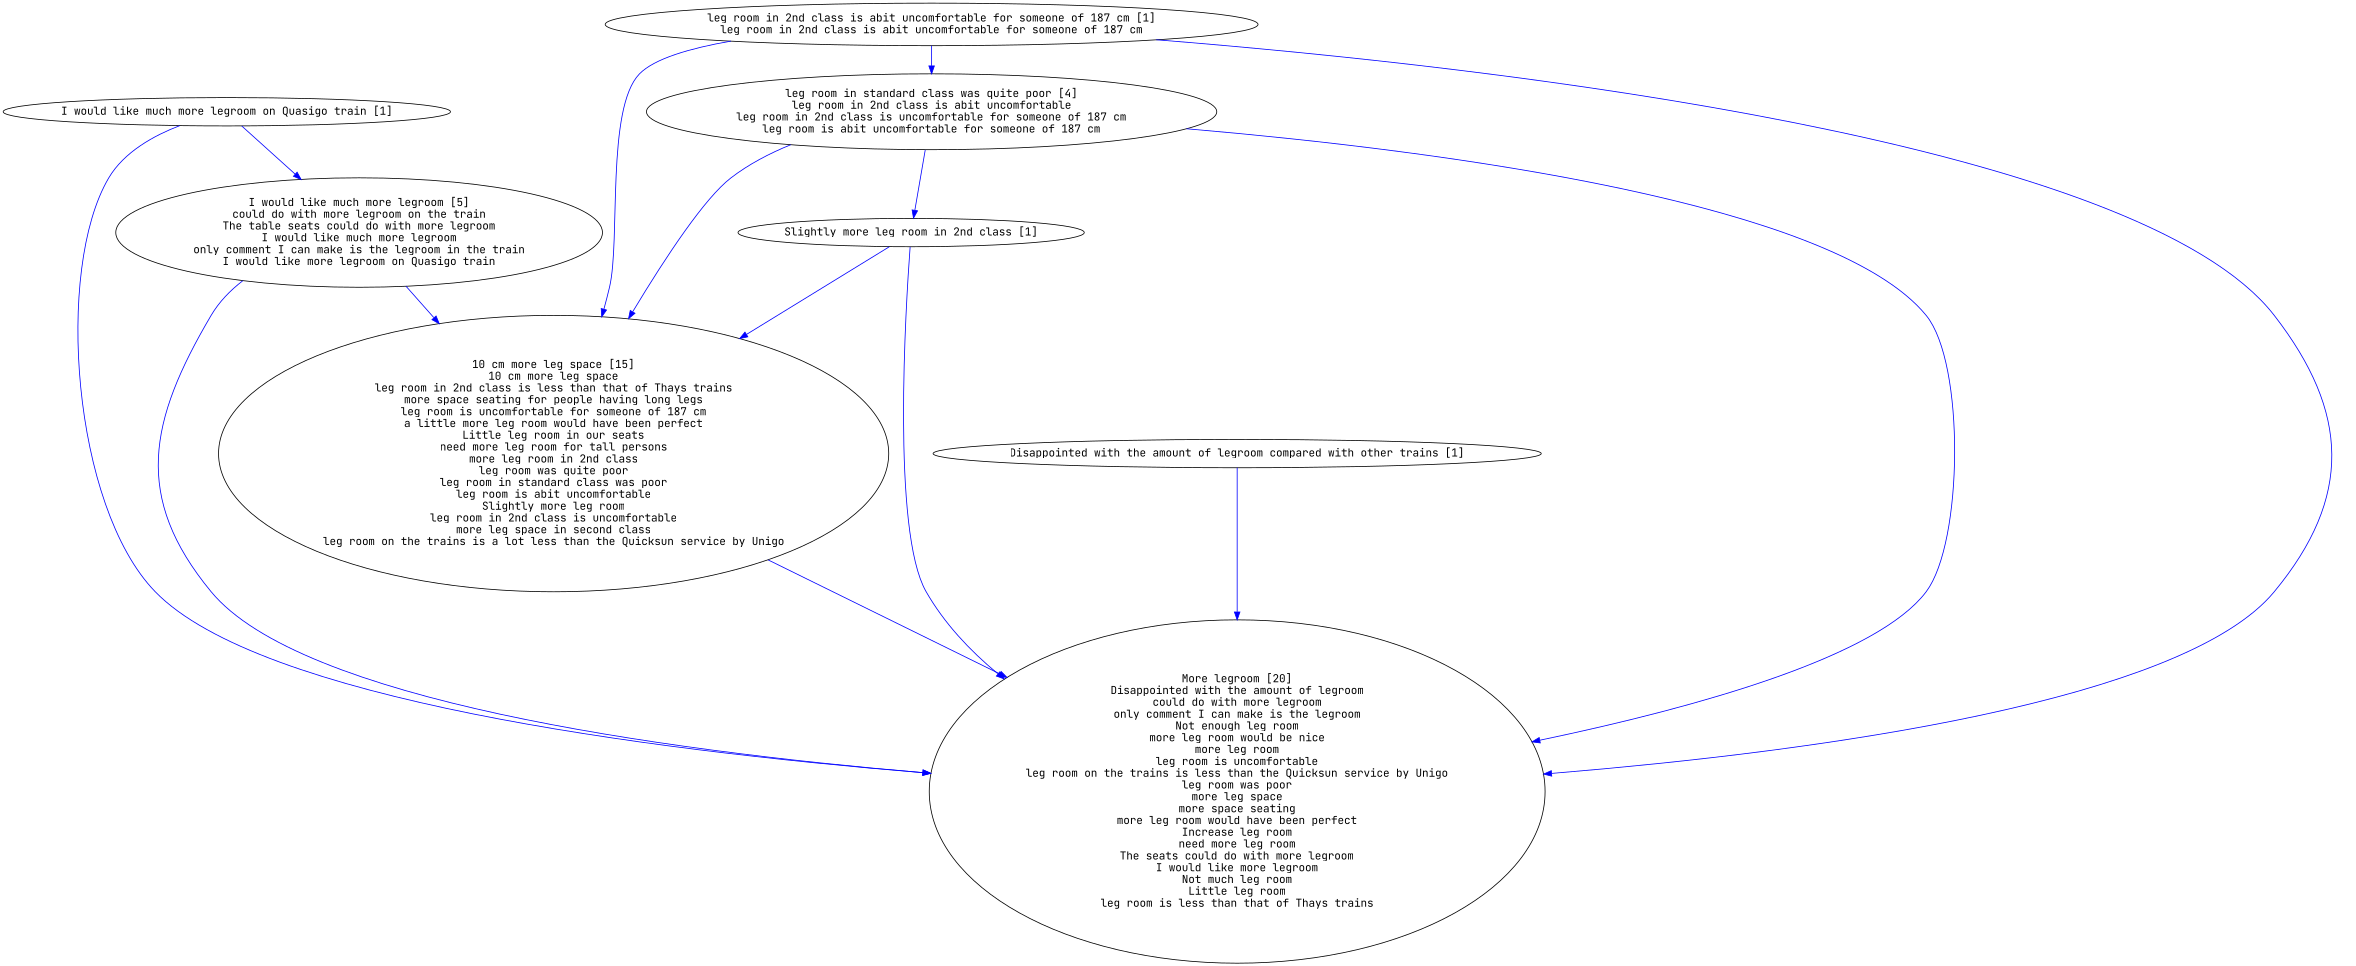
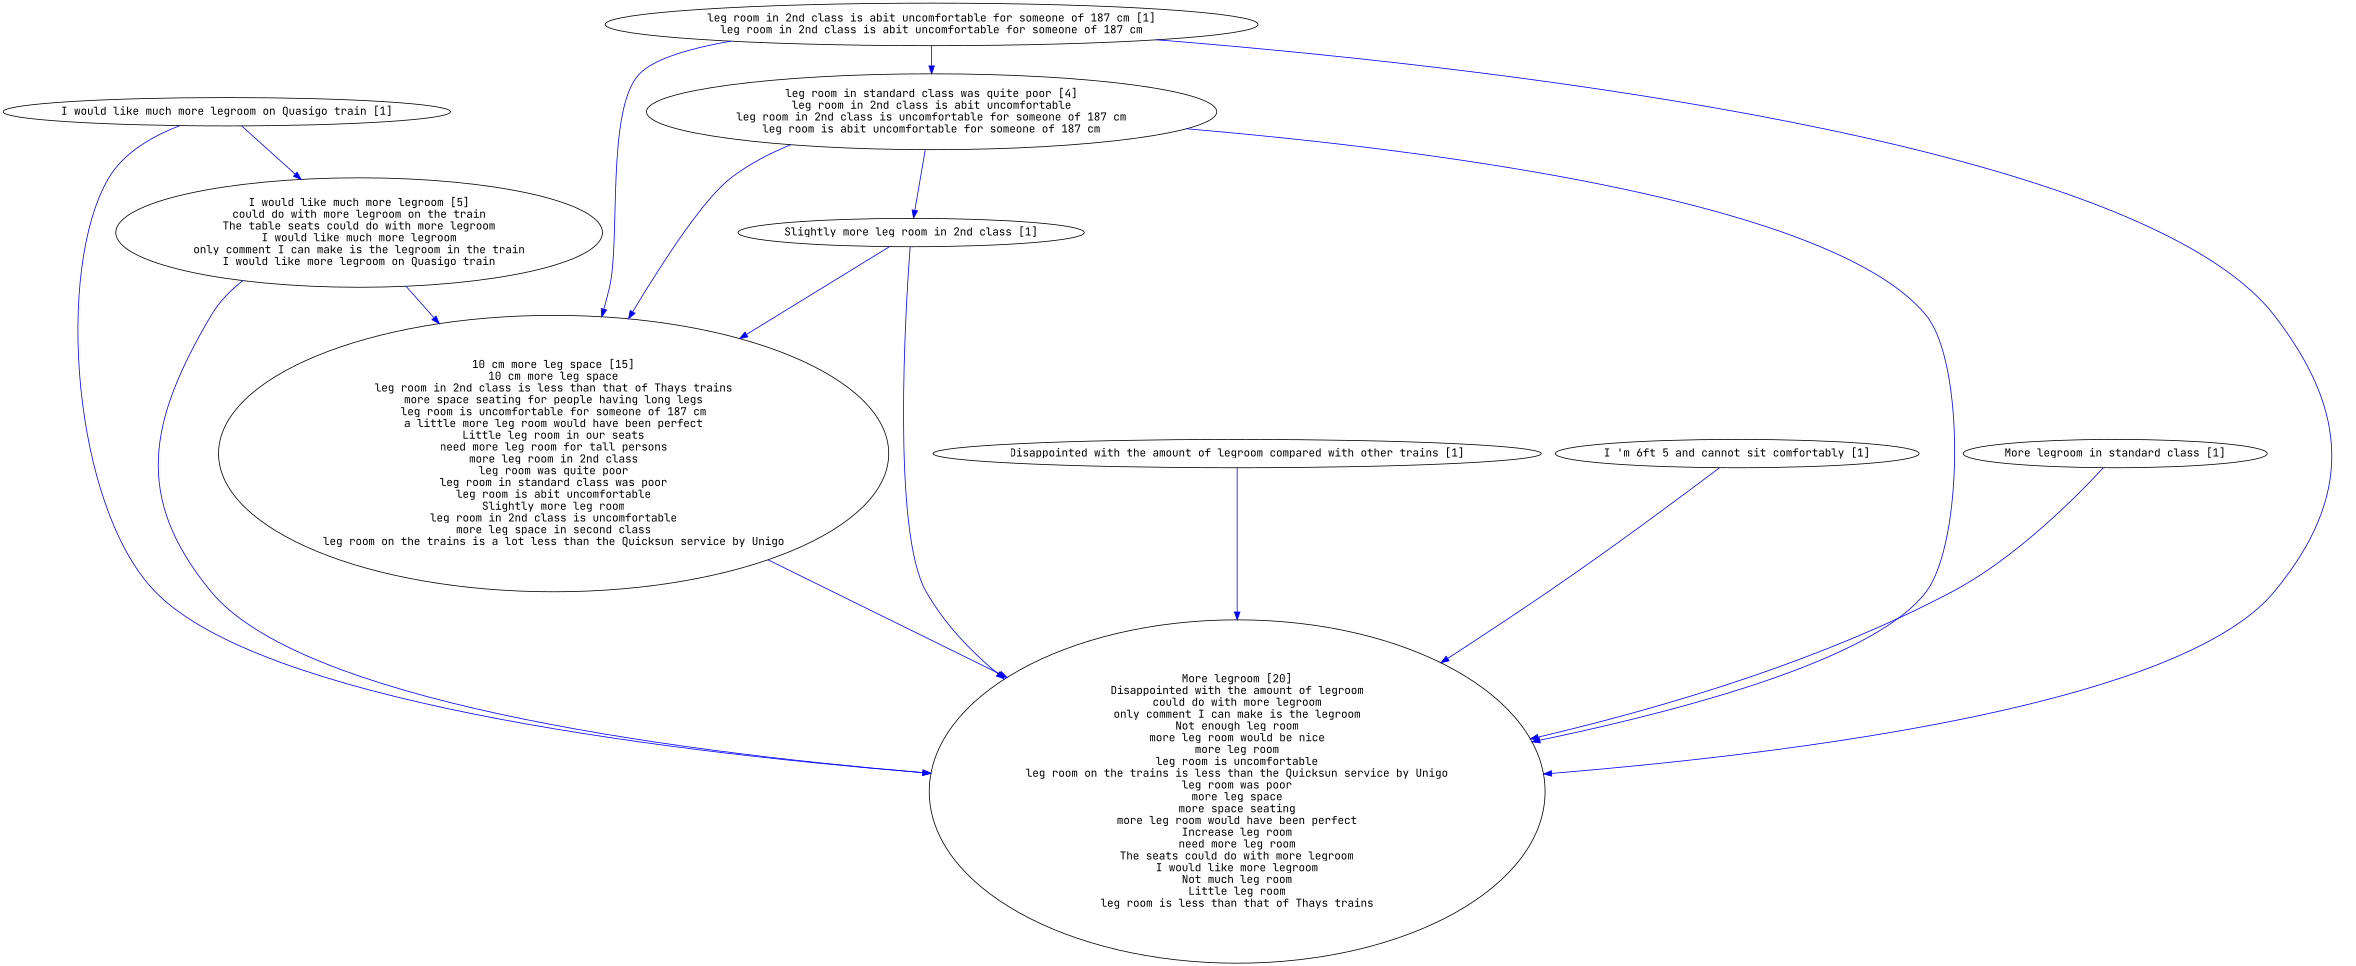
none -> (1737, 454)
none -> (2115, 454)
